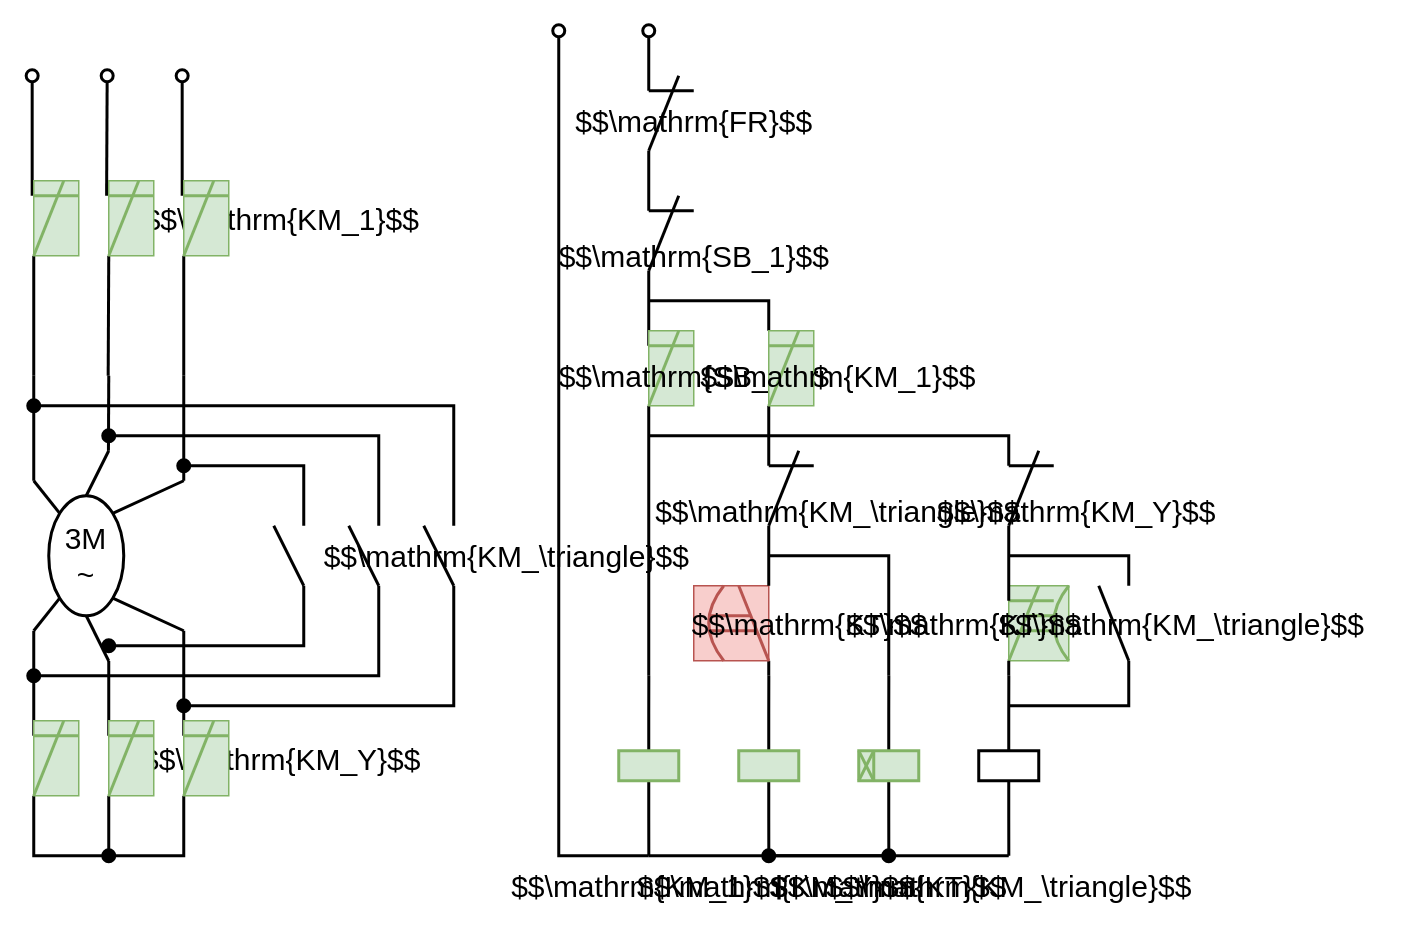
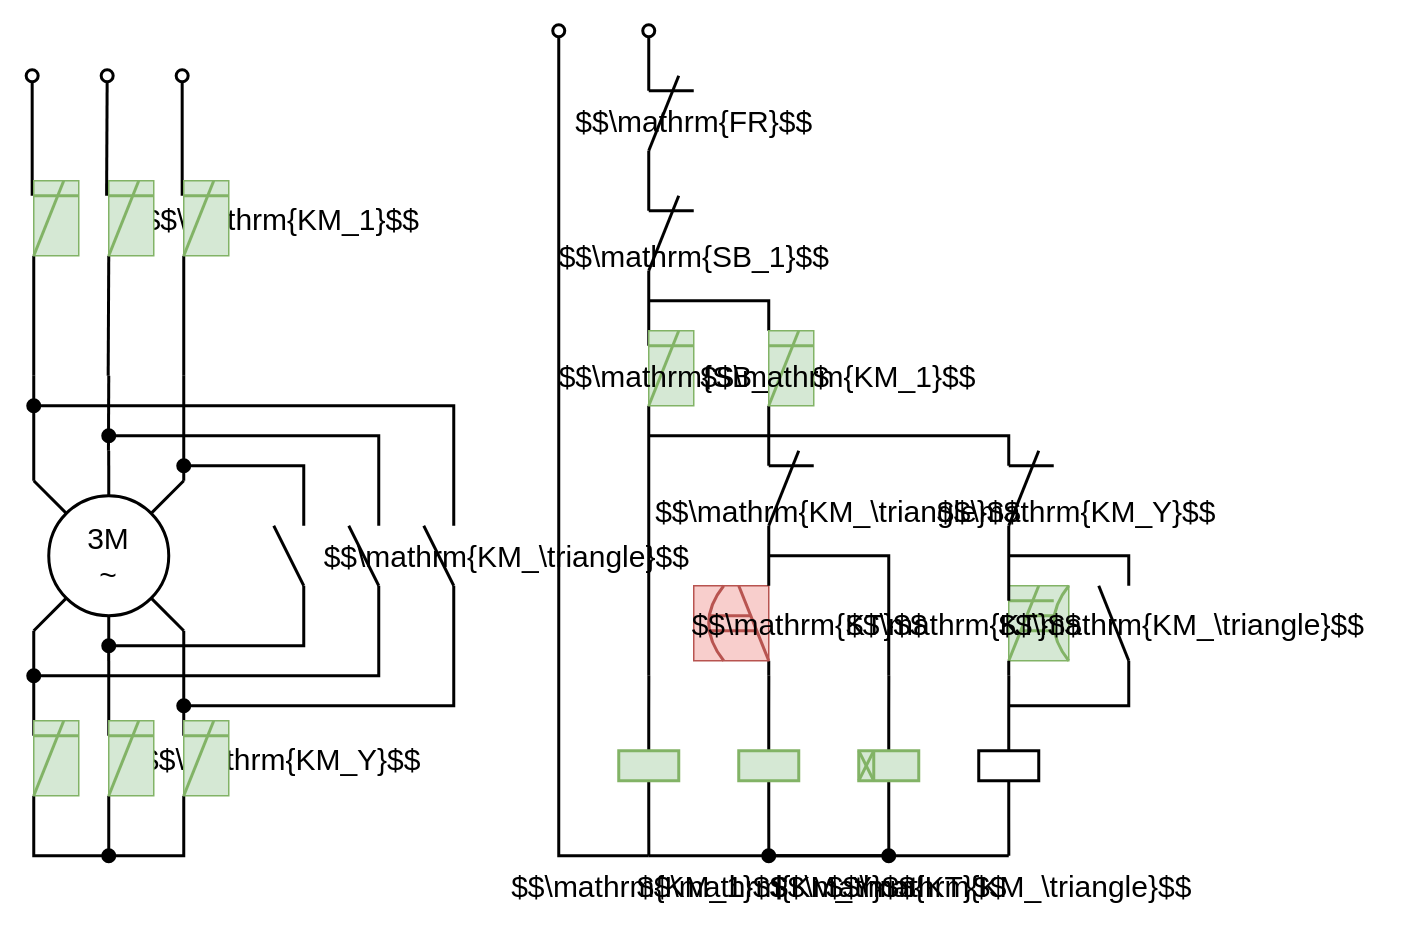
(86, 556) -> (109, 556)
